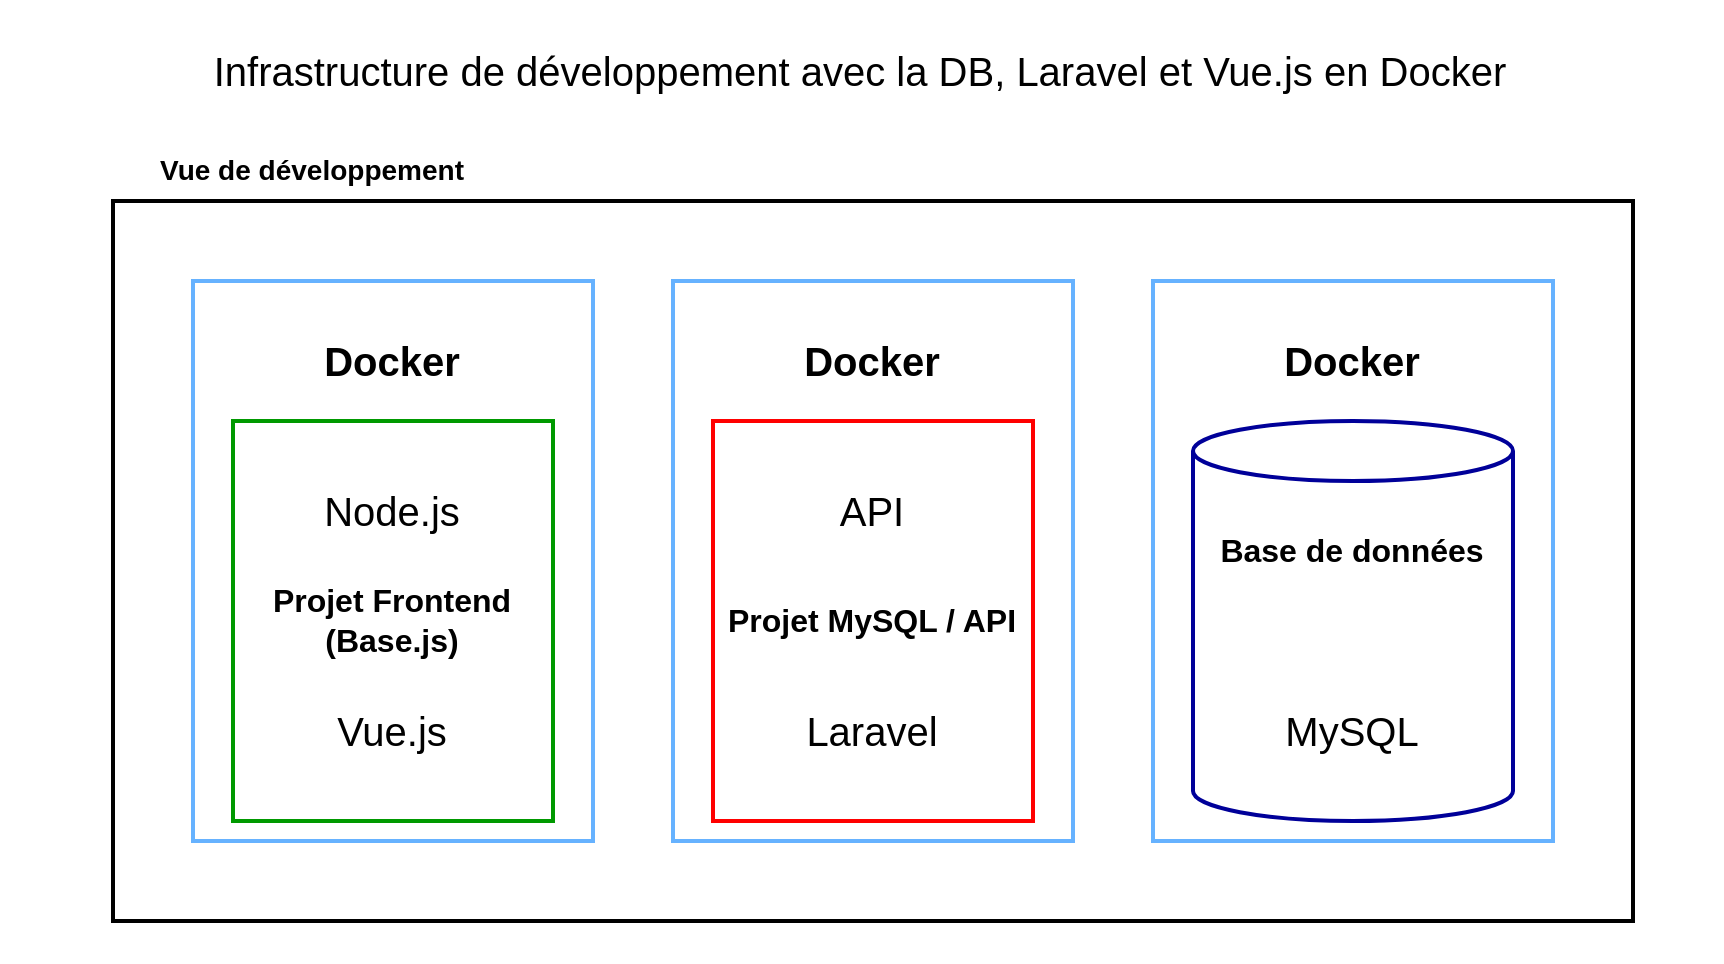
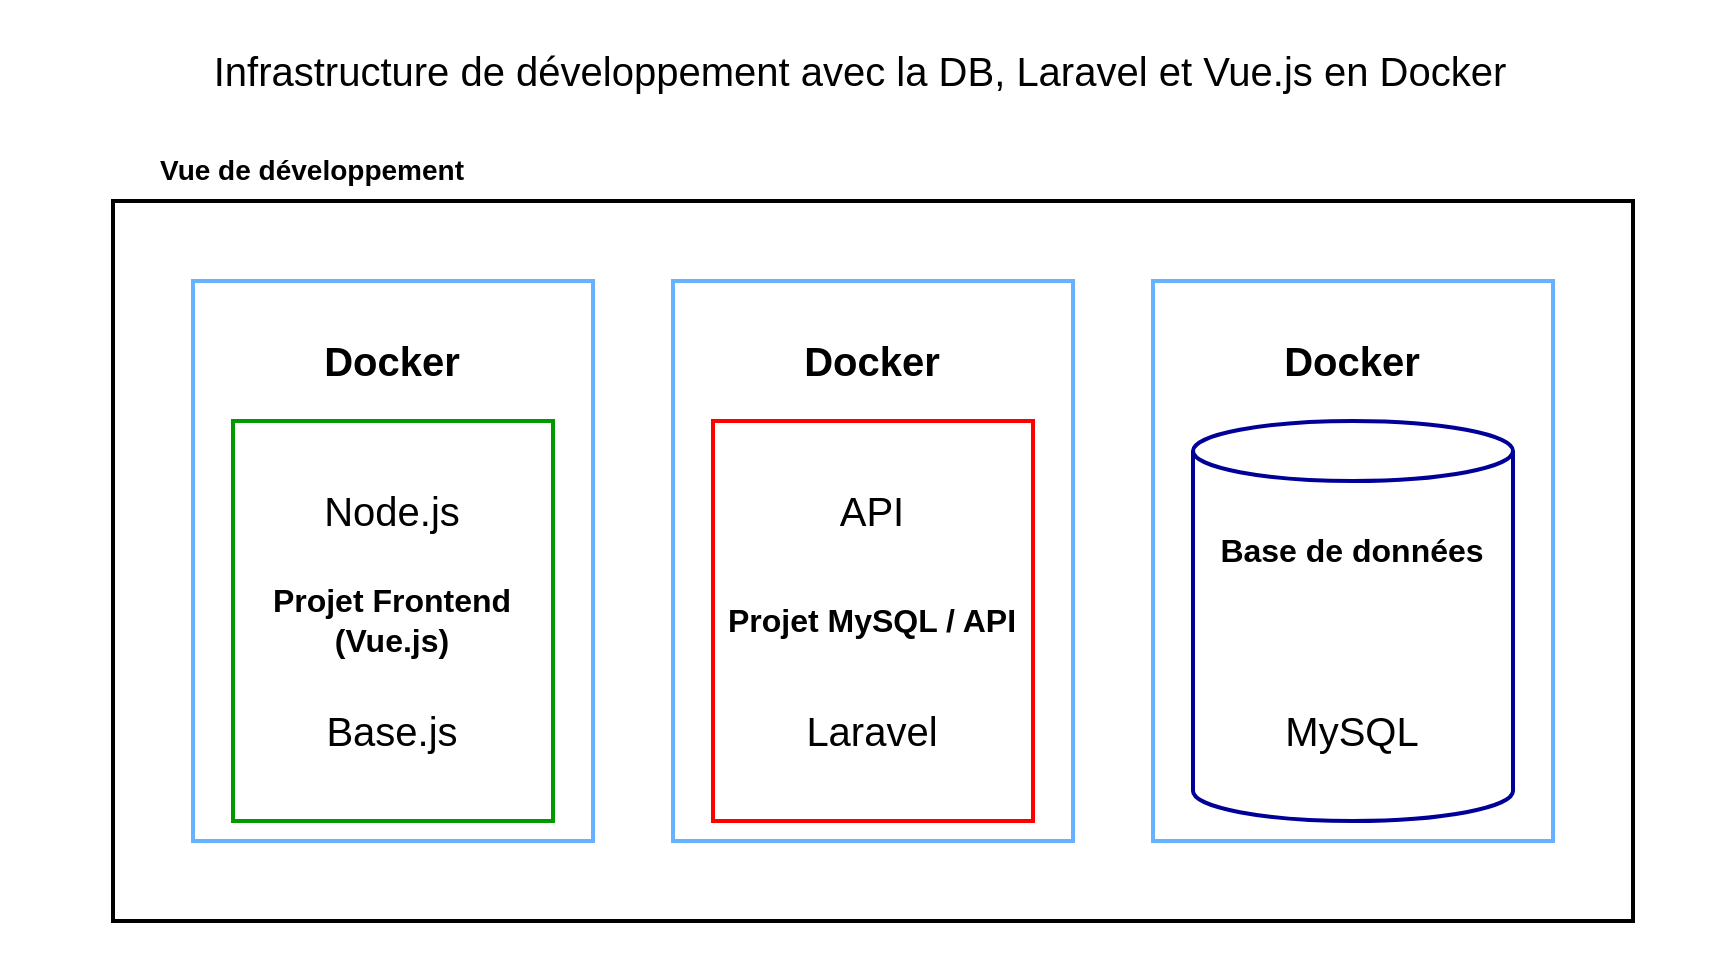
(393, 621) -> (393, 621)
(393, 731) -> (393, 731)
